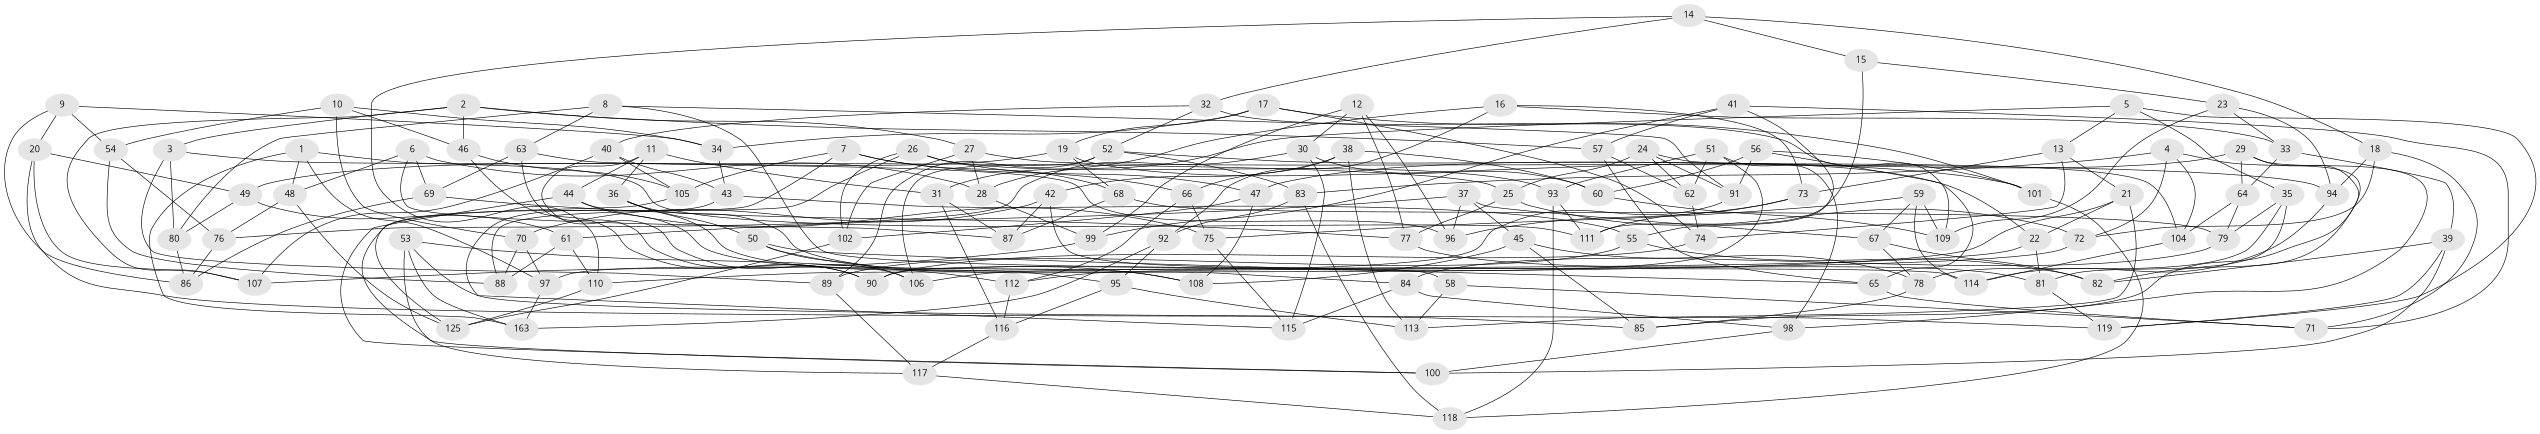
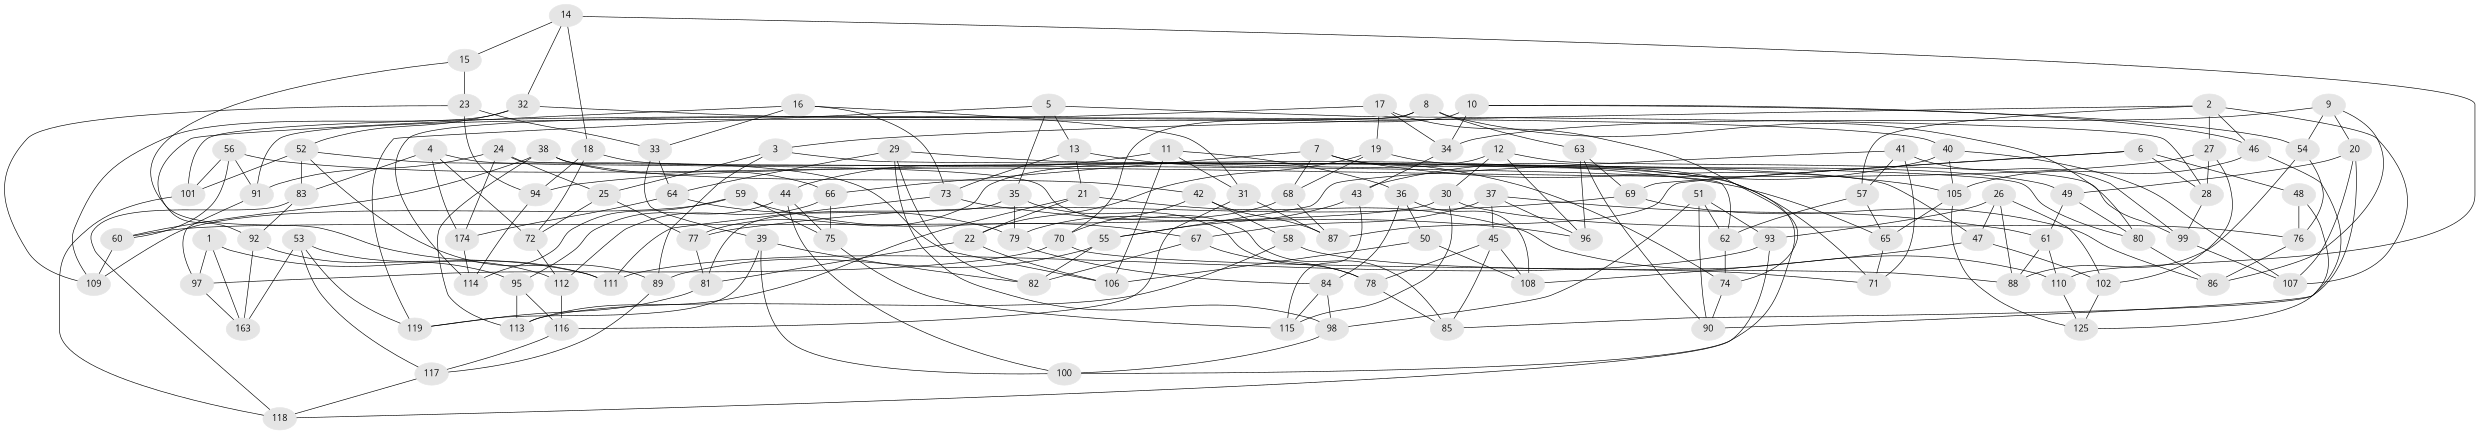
(296, 172) -> none
(2178, 240) -> (462, 240)
(1530, 275) -> (1920, 217)
